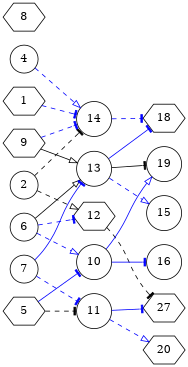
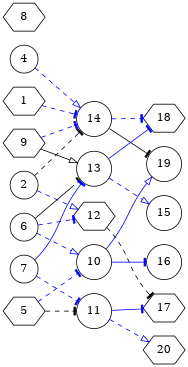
(127, 167) -> (126, 139)
(52, 198) -> (52, 198)
(53, 203) -> (53, 203)
(61, 285) -> (61, 285)
(164, 308) -> (164, 308)
